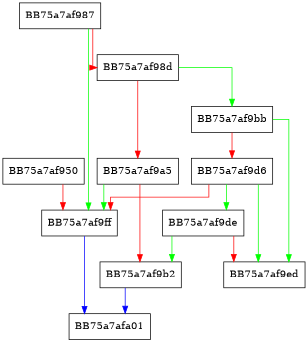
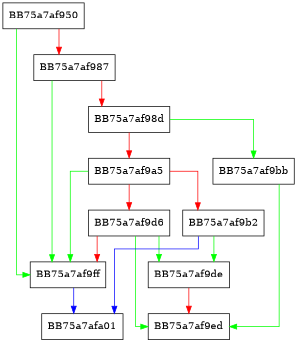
none -> (59, 38)
(232, 142) -> (129, 193)
(63, 193) -> (17, 155)
(172, 245) -> (214, 245)
